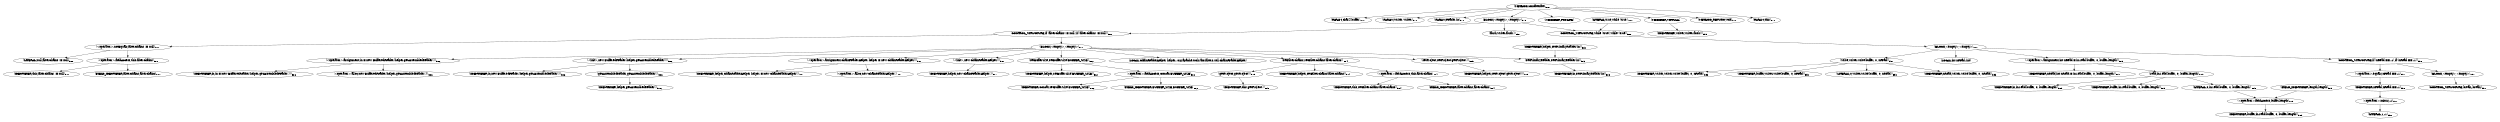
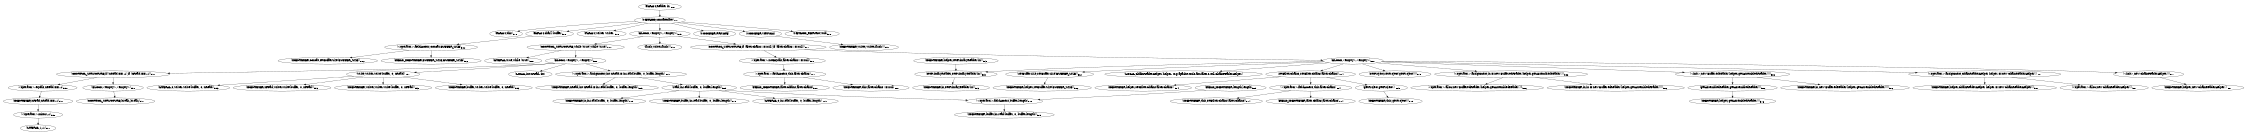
(1491, 13) -> (660, 13)
(1605, 26) -> (545, 54)
(48, 61) -> none
(1110, 67) -> (496, 40)
(1496, 74) -> none
(2244, 94) -> (845, 96)
